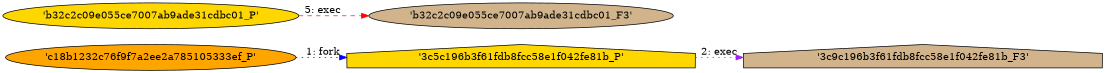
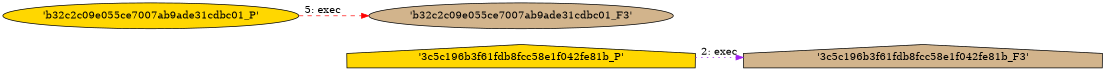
(151, 57) -> none
(923, 57) -> (923, 57)
